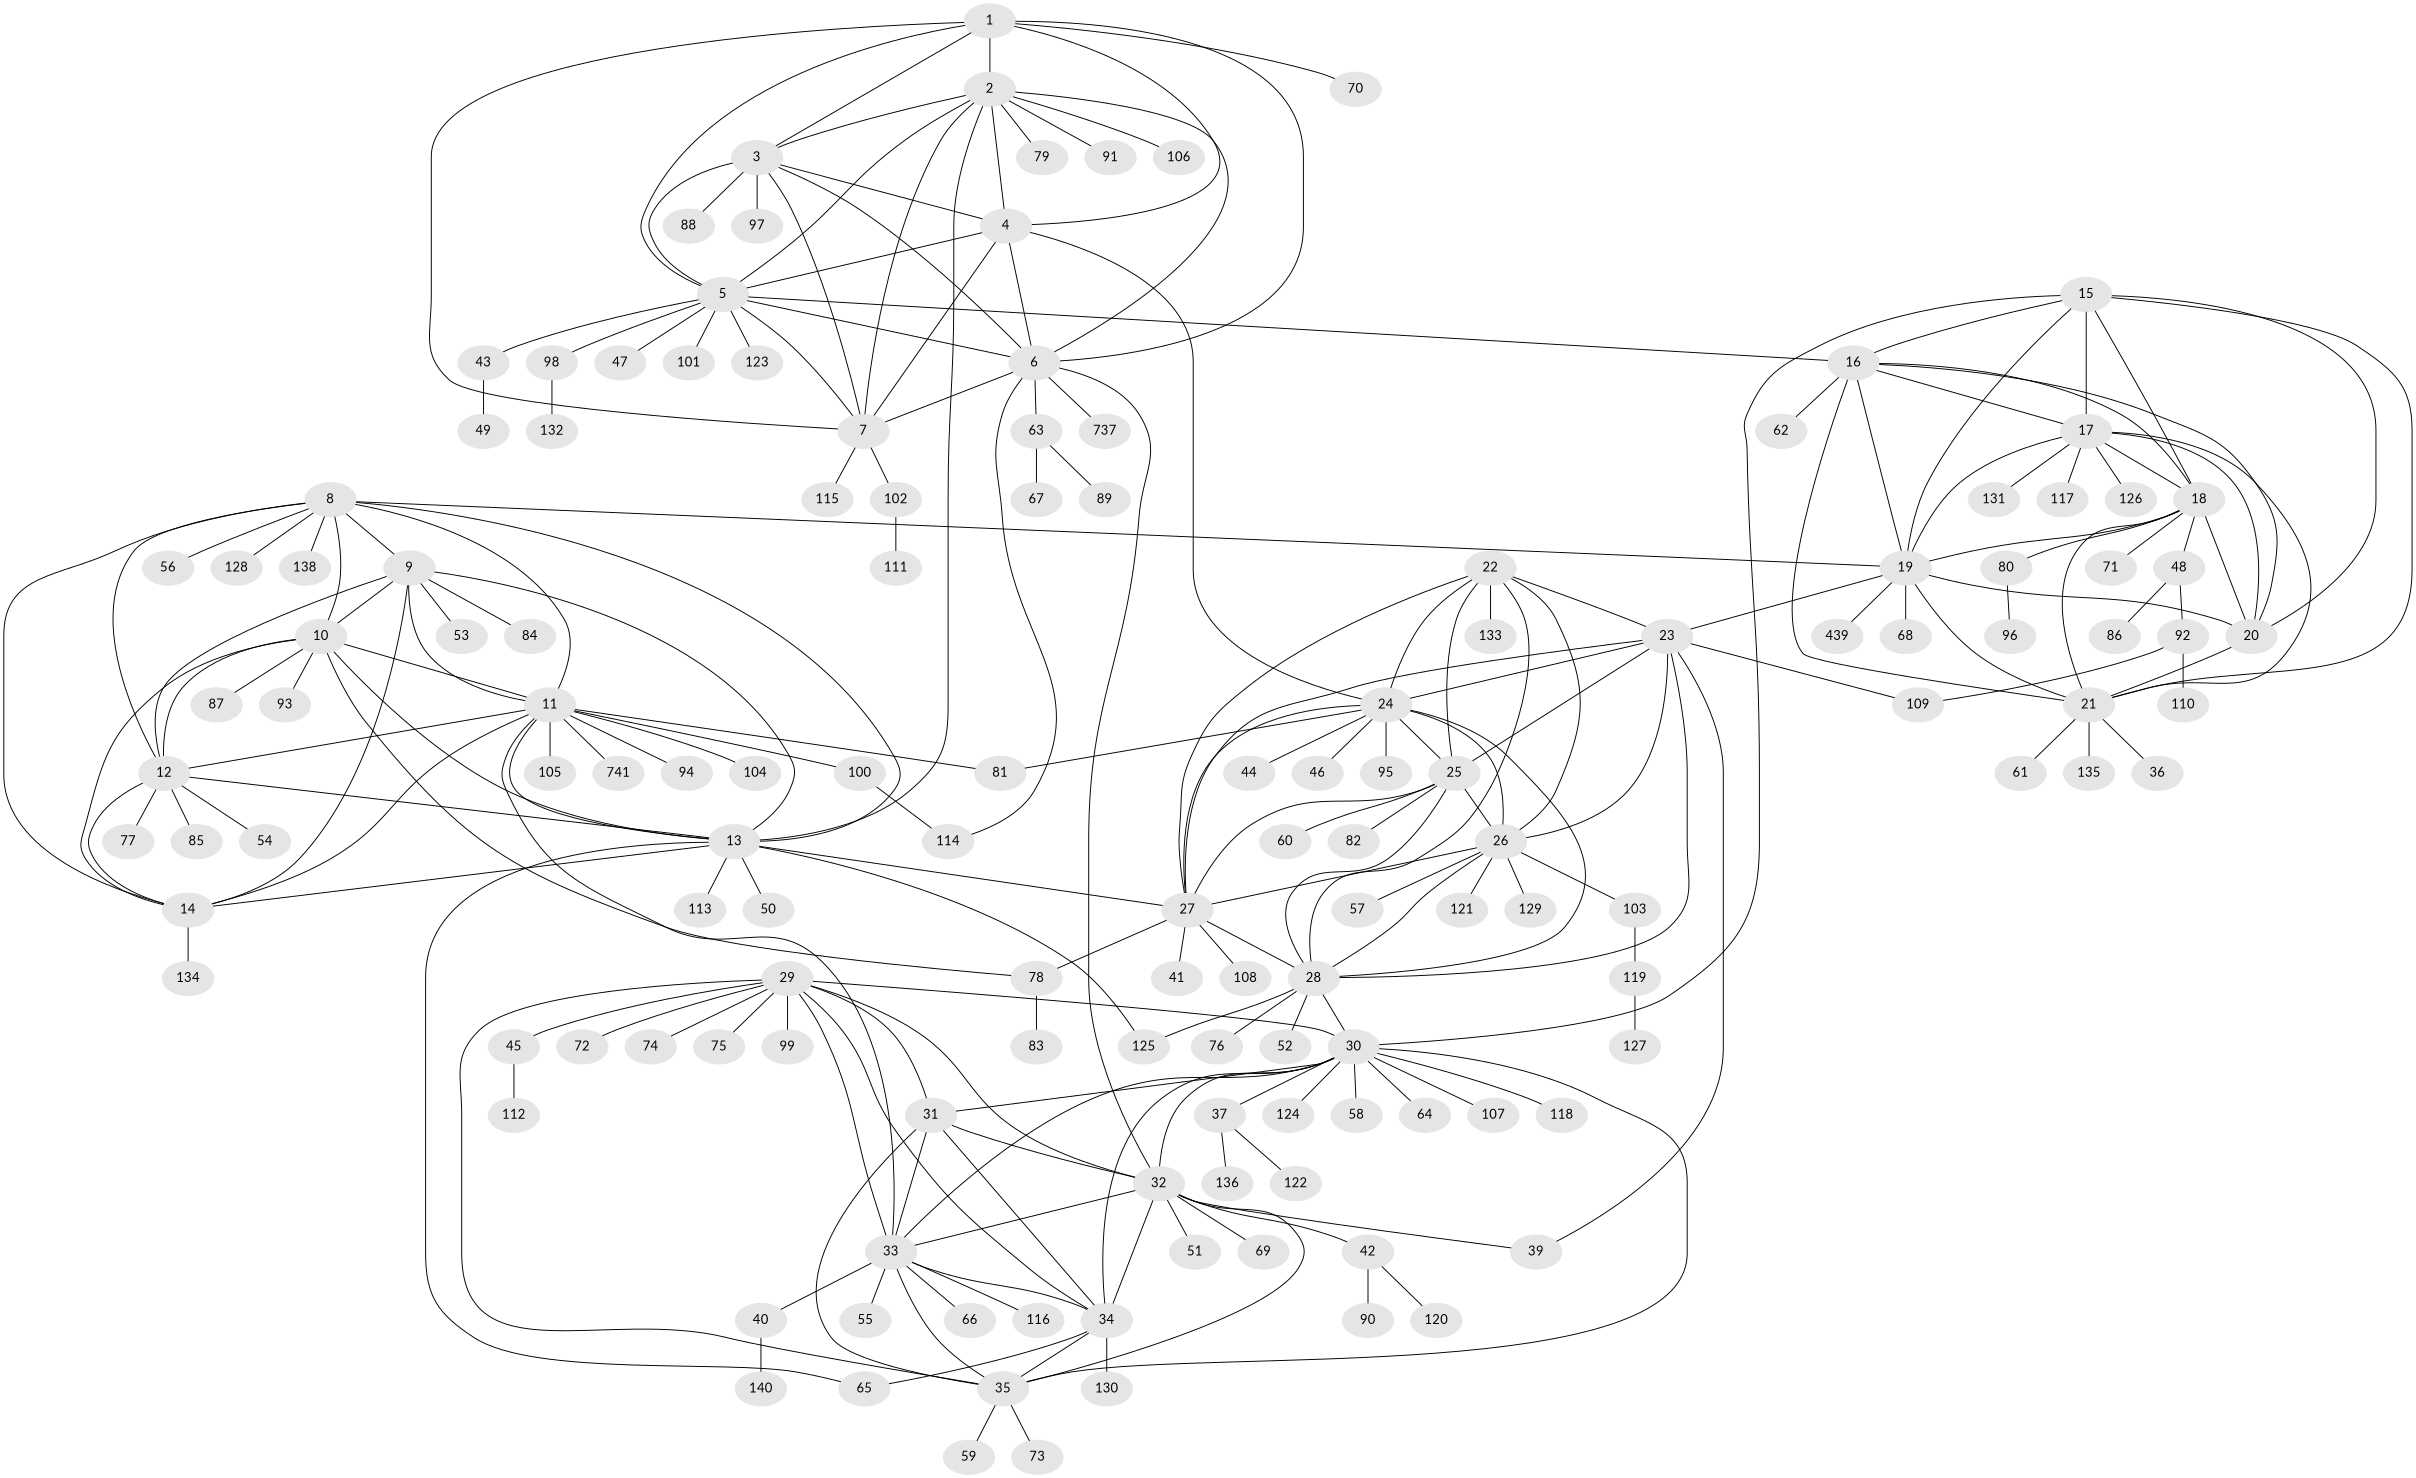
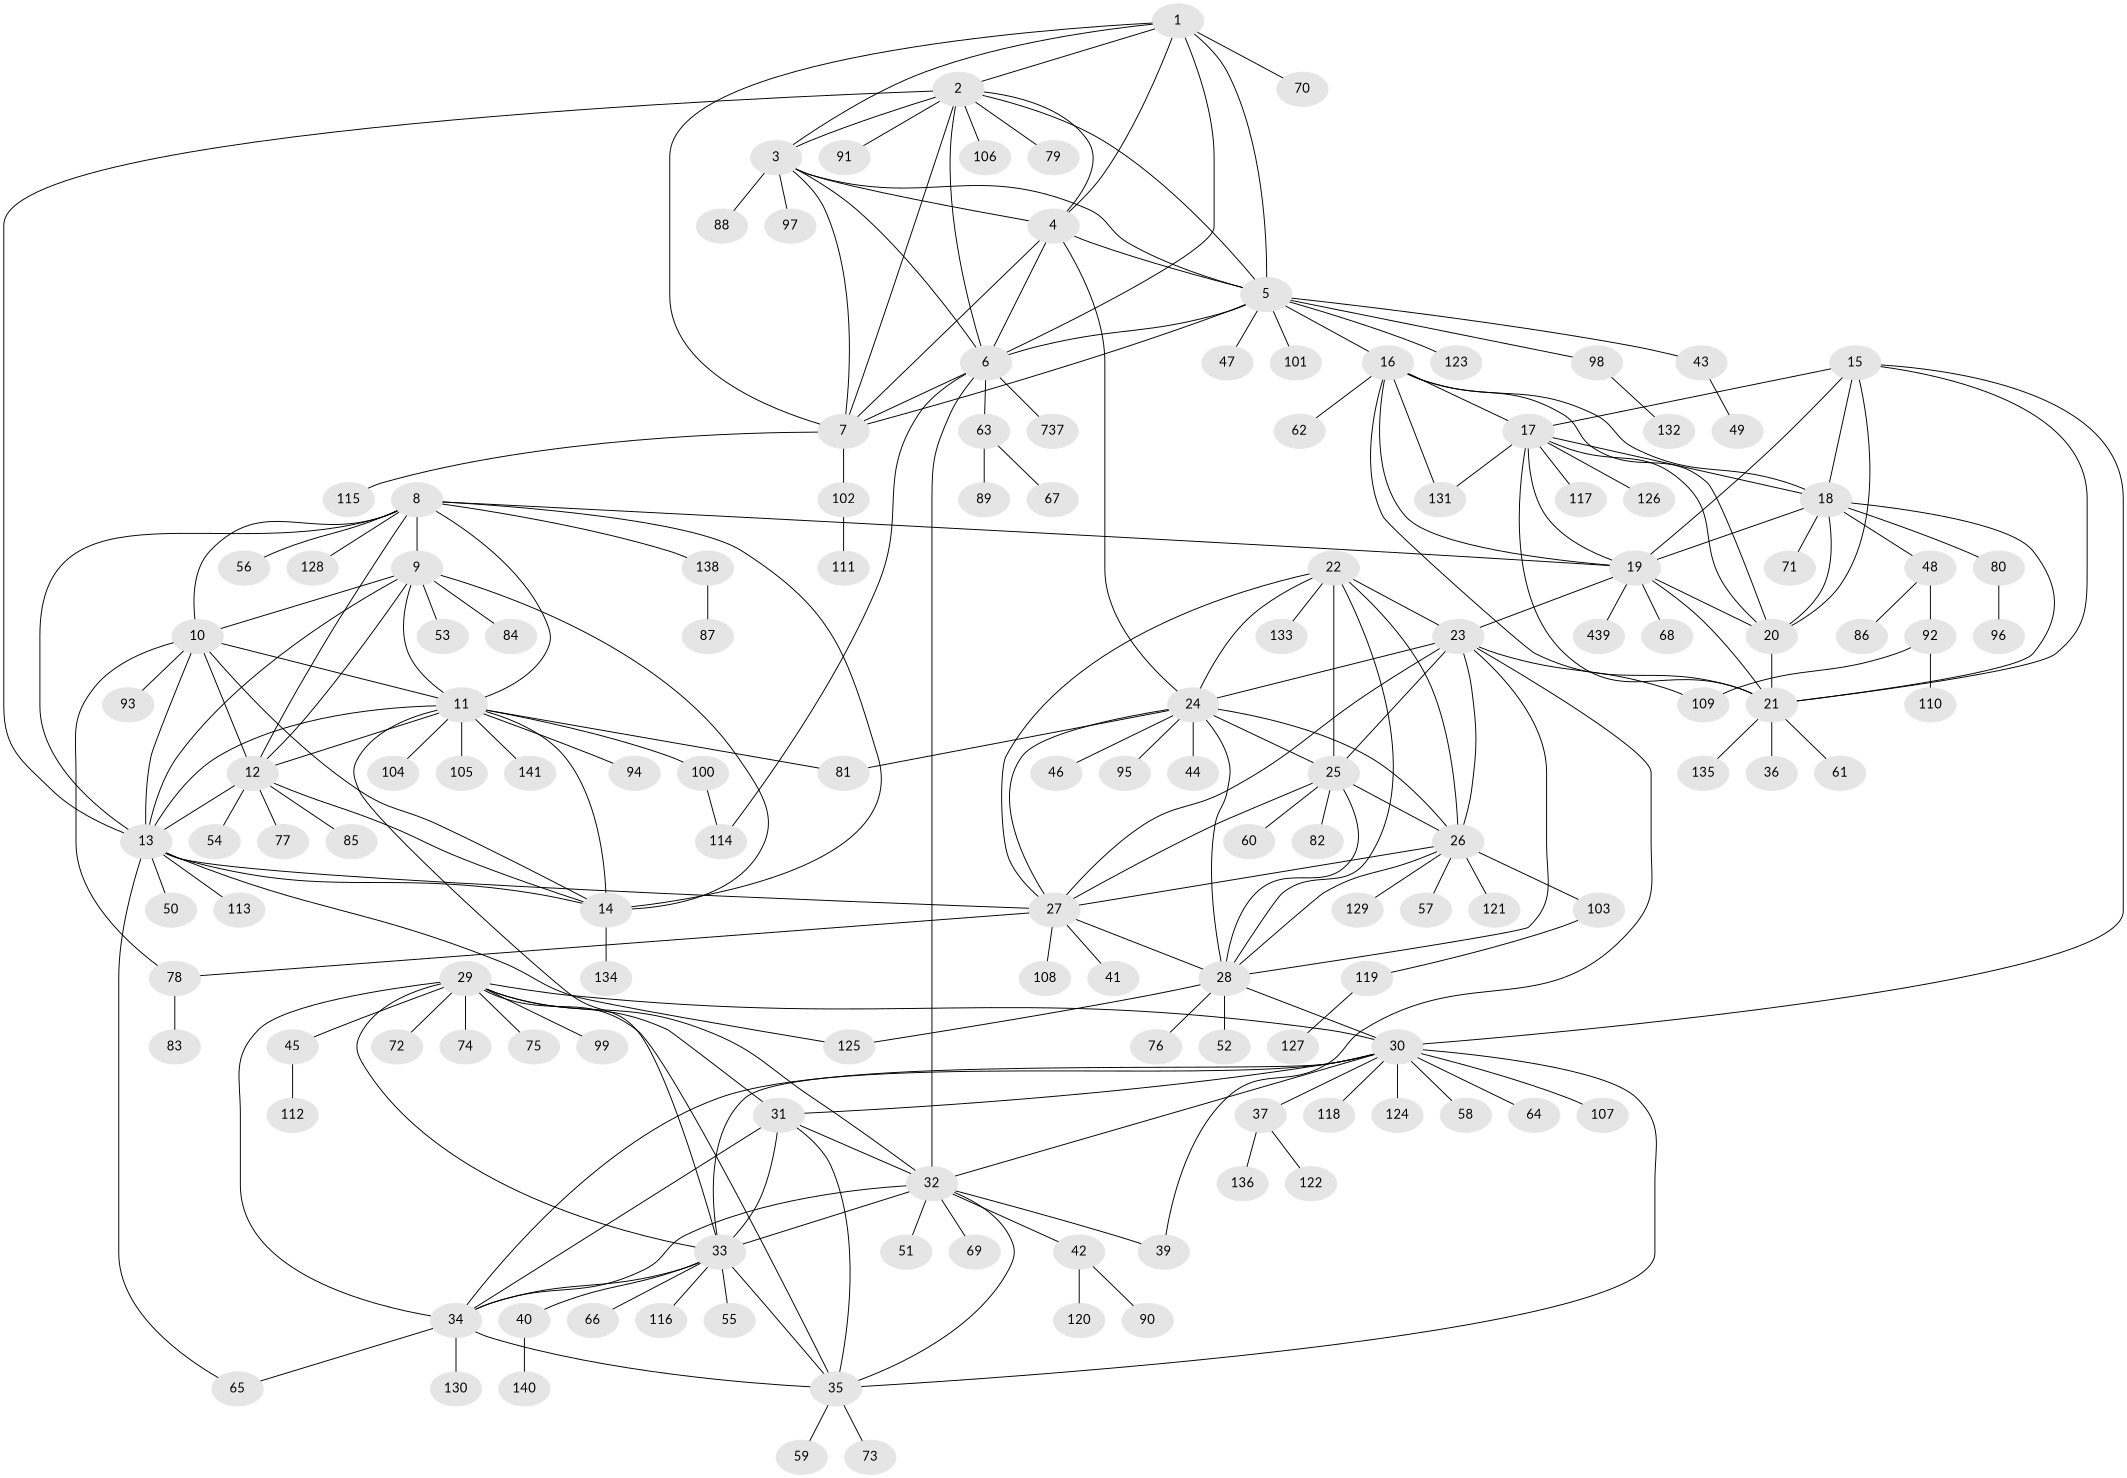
(1967, 324) -> (1414, 431)
(269, 671) -> (708, 602)
(618, 773) -> (530, 773)
